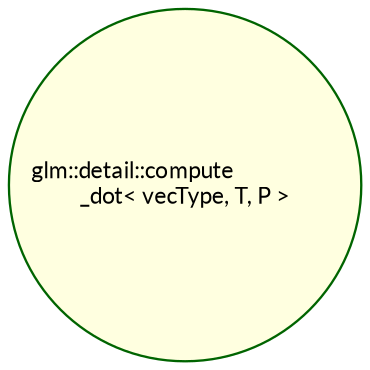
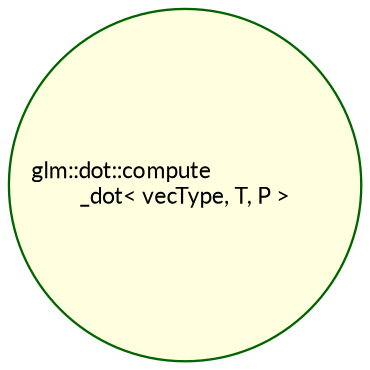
(185, 185) -> (185, 185)
